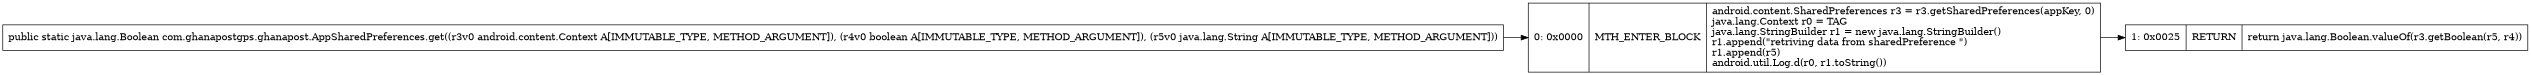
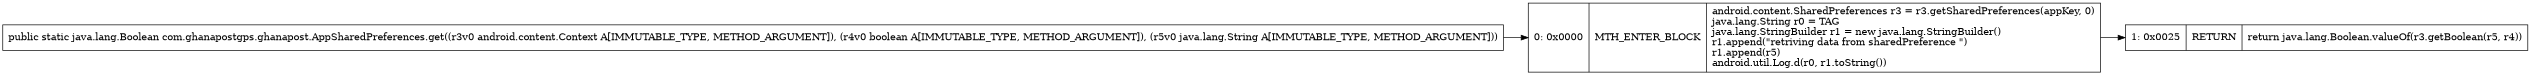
(1780, 22) -> (1776, 22)
